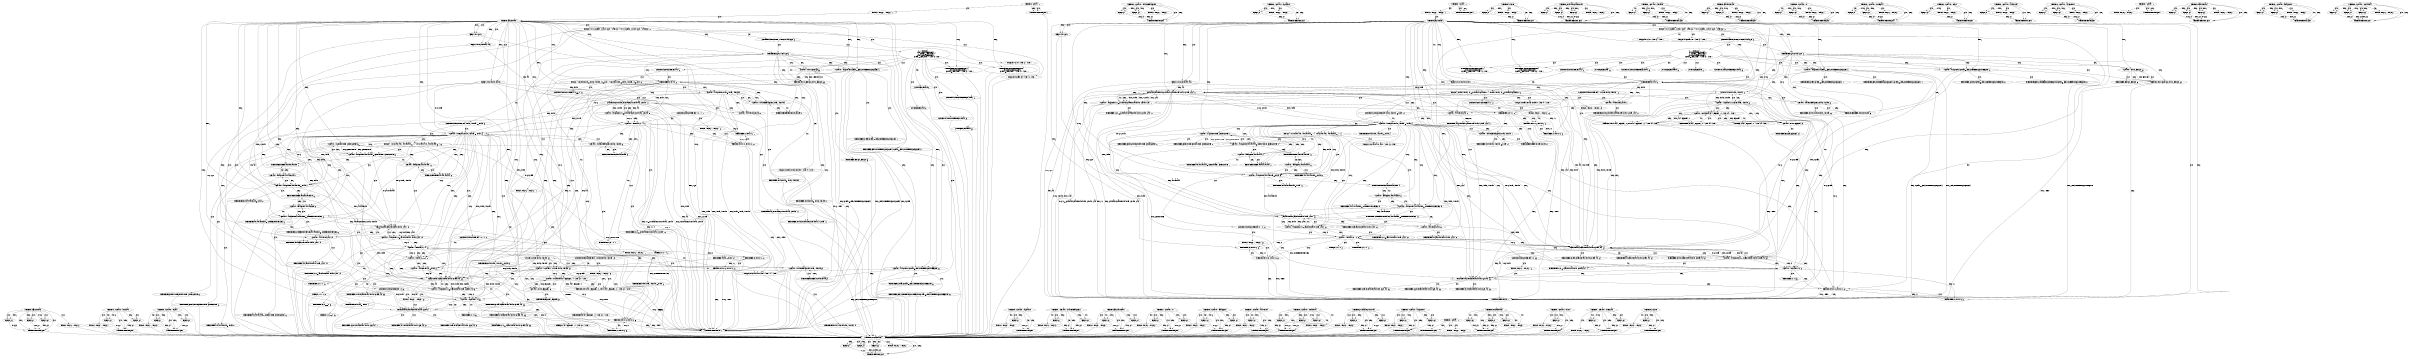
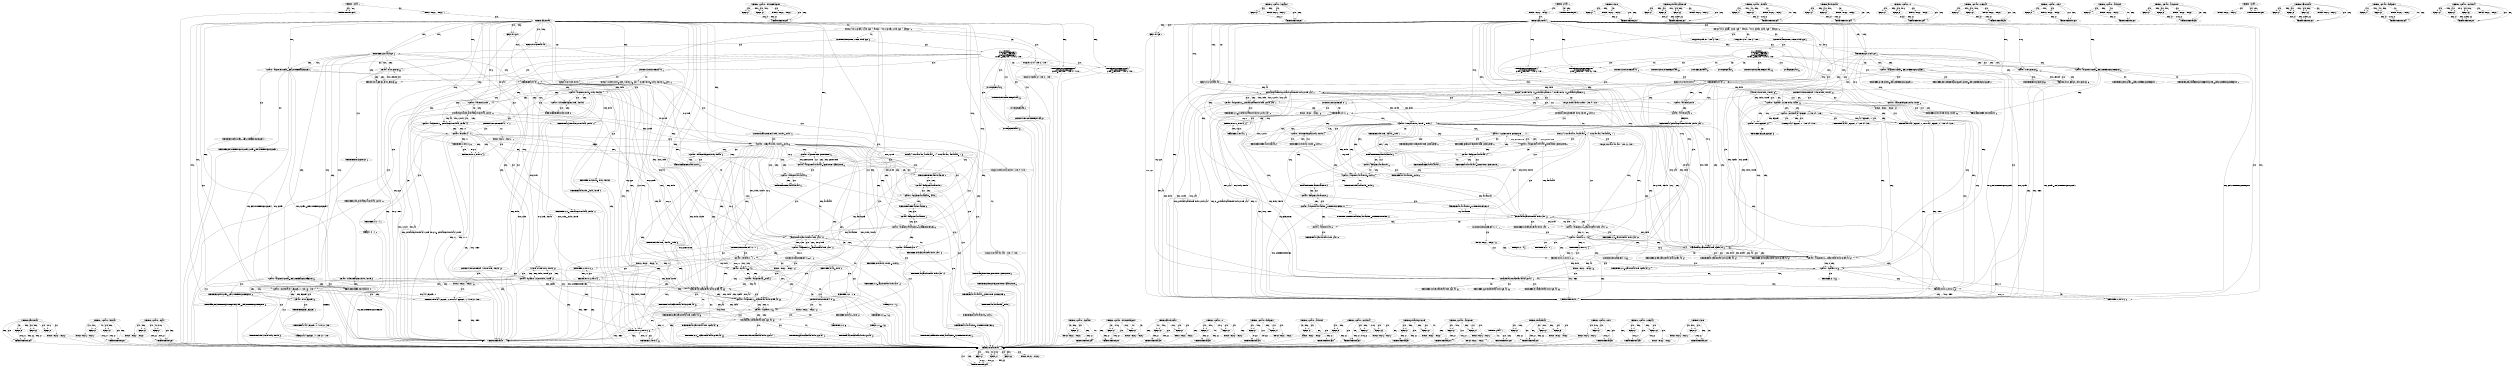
(665, 95) -> (604, 108)
(1616, 113) -> none
none -> (771, 263)
